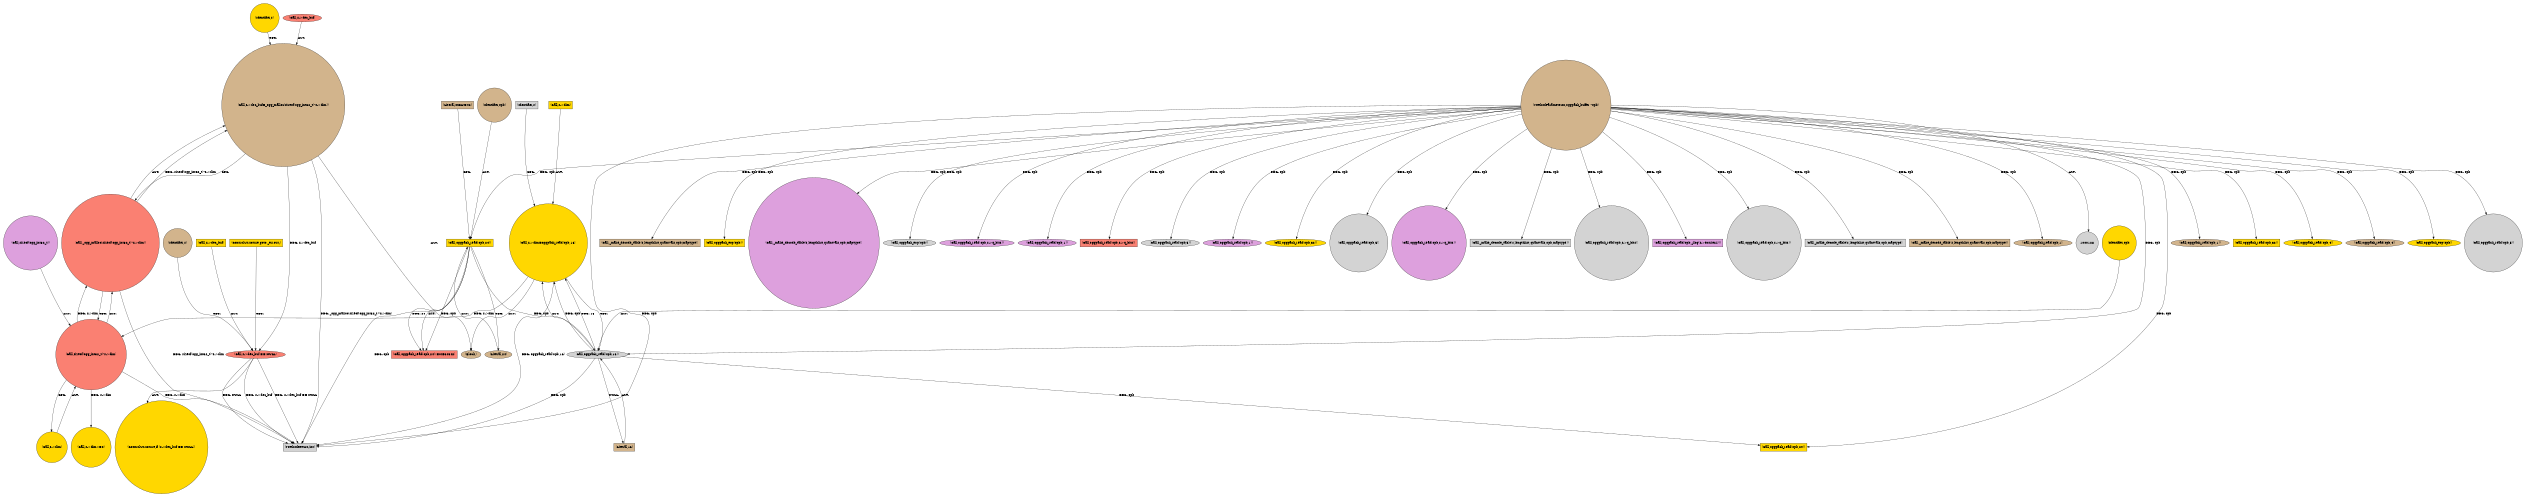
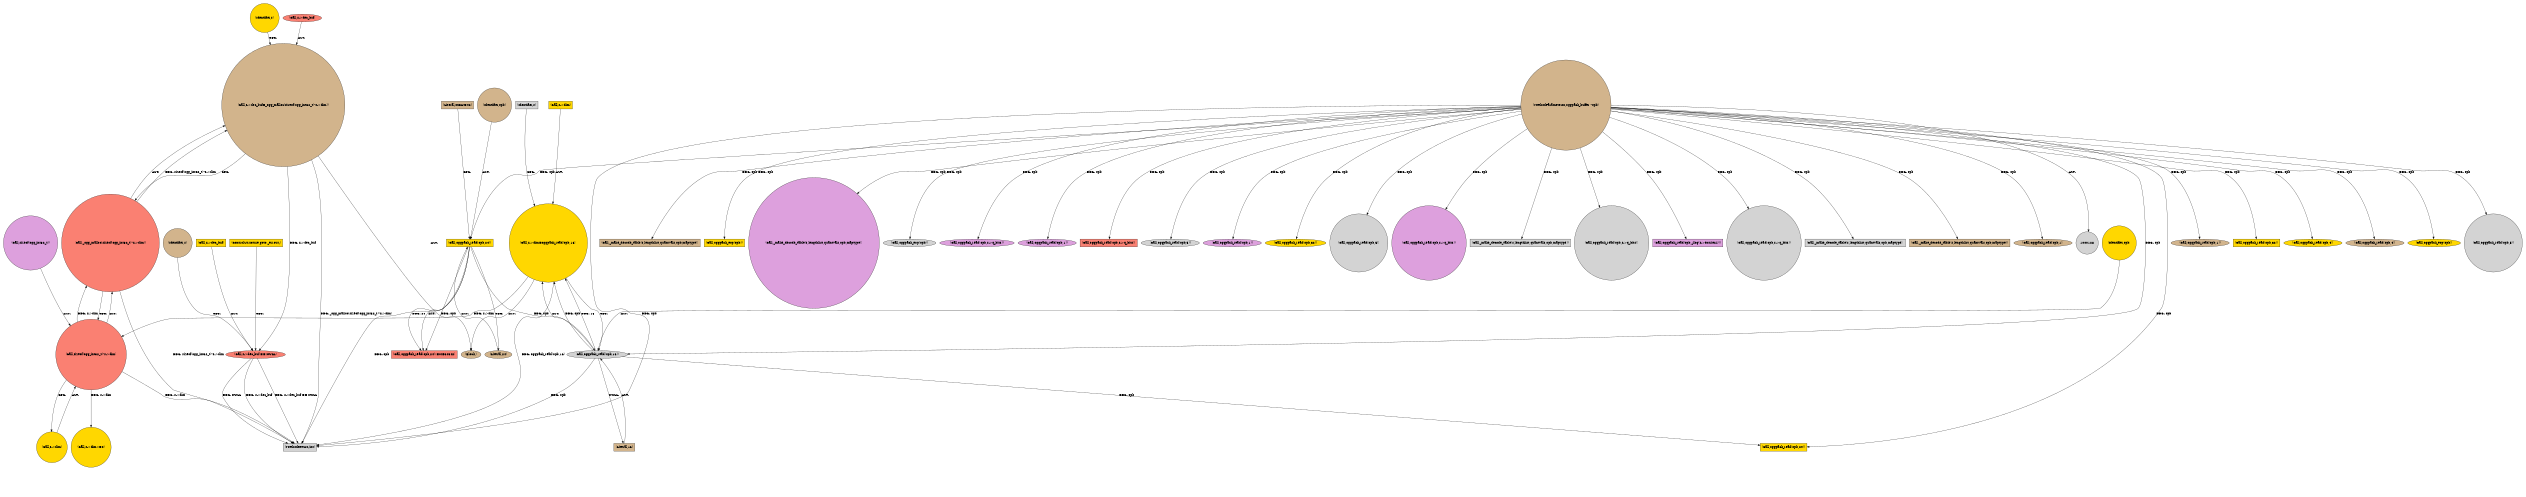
(161, 447) -> none
